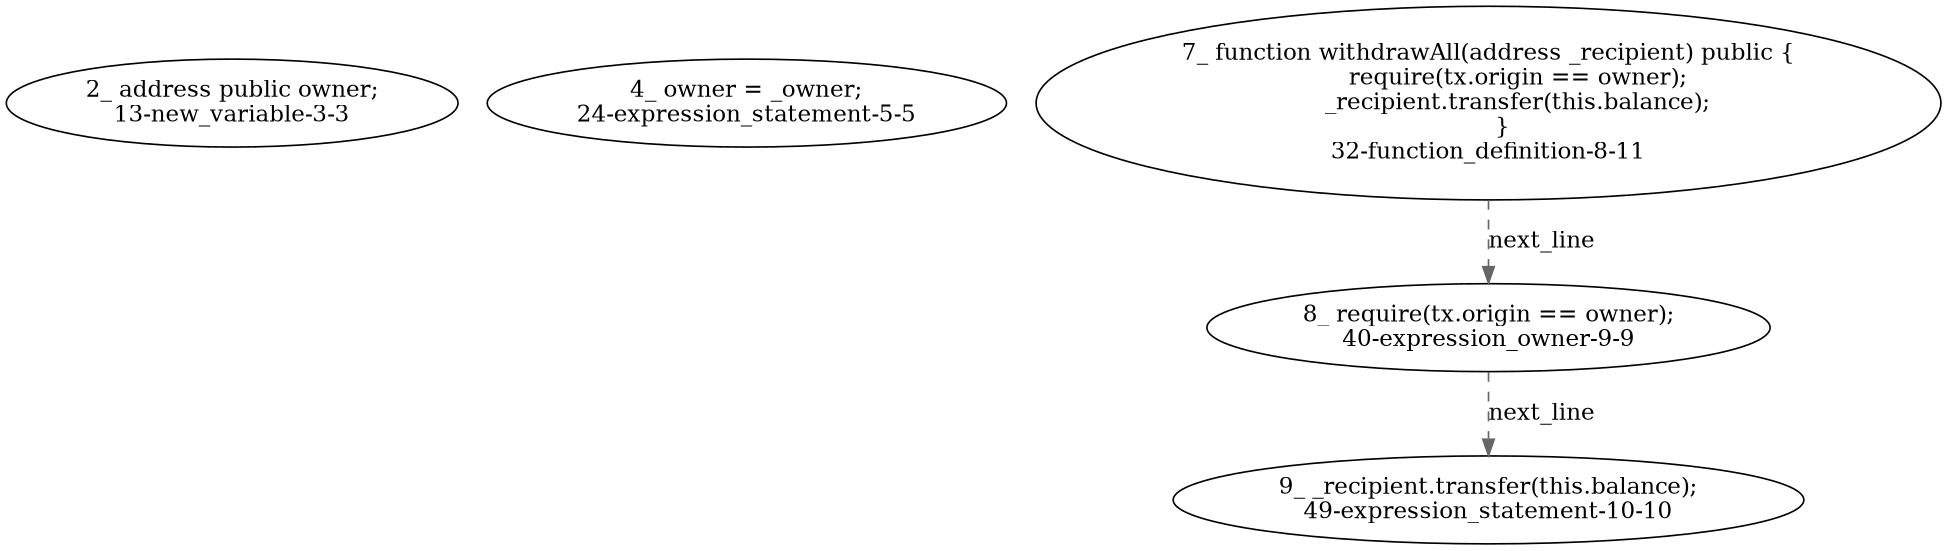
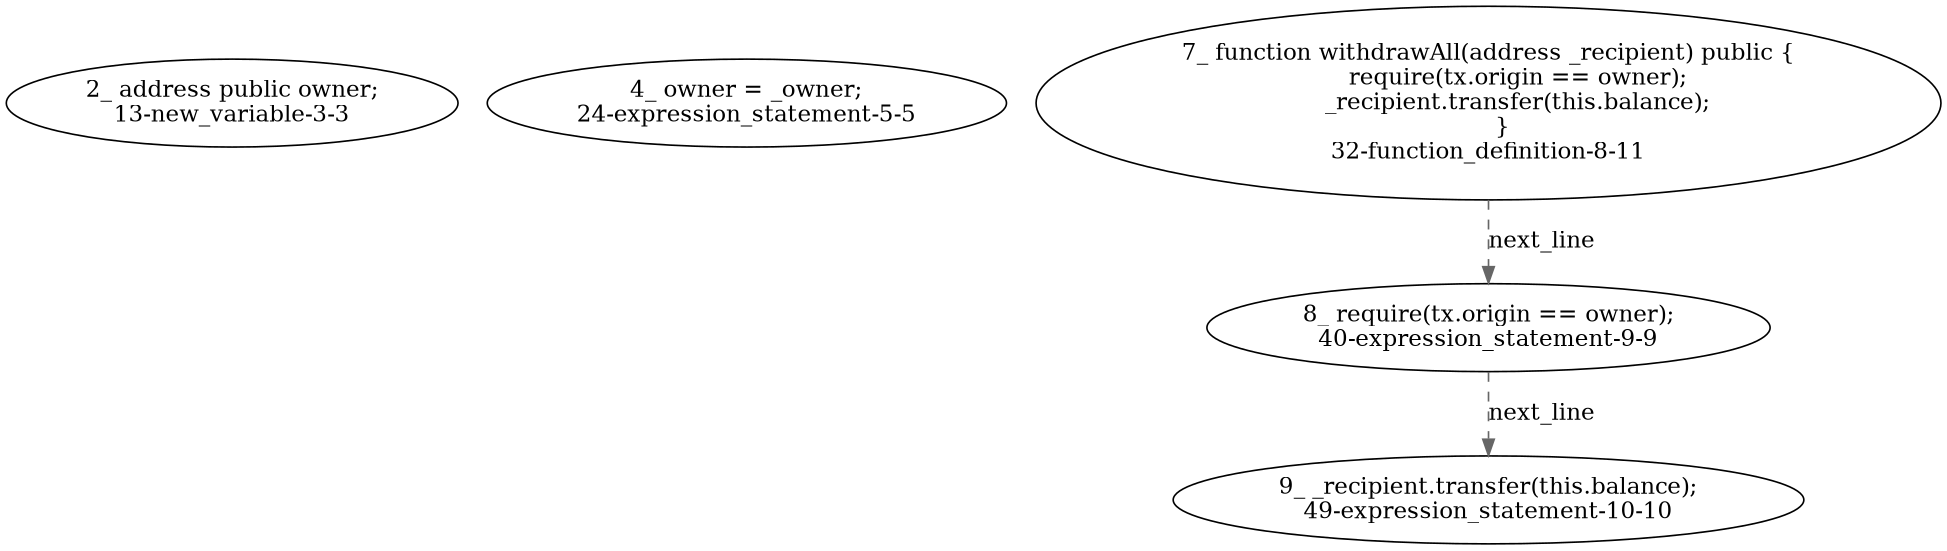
(1489, 328) -> (1489, 328)
